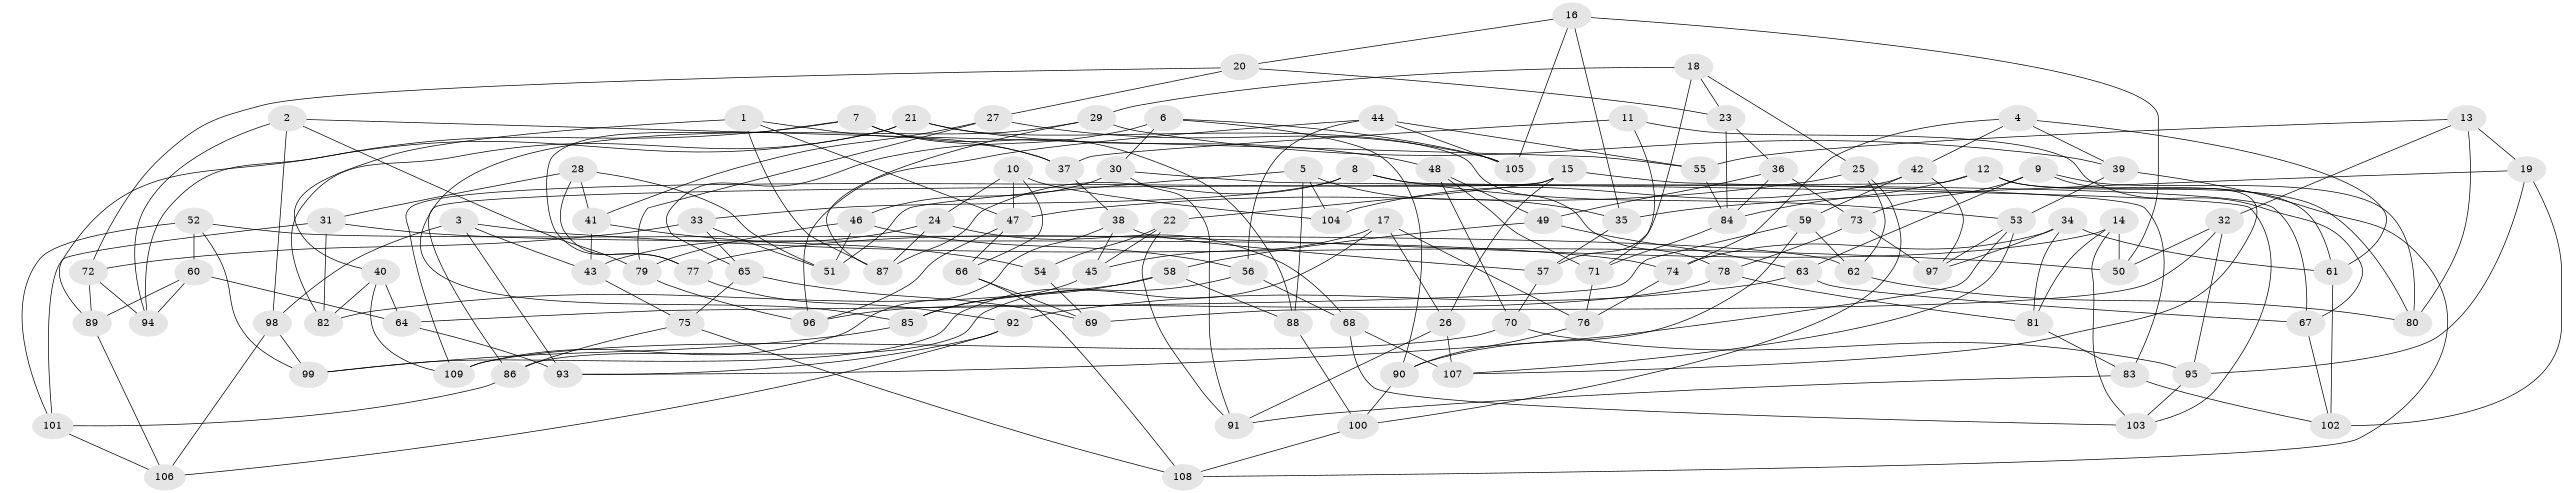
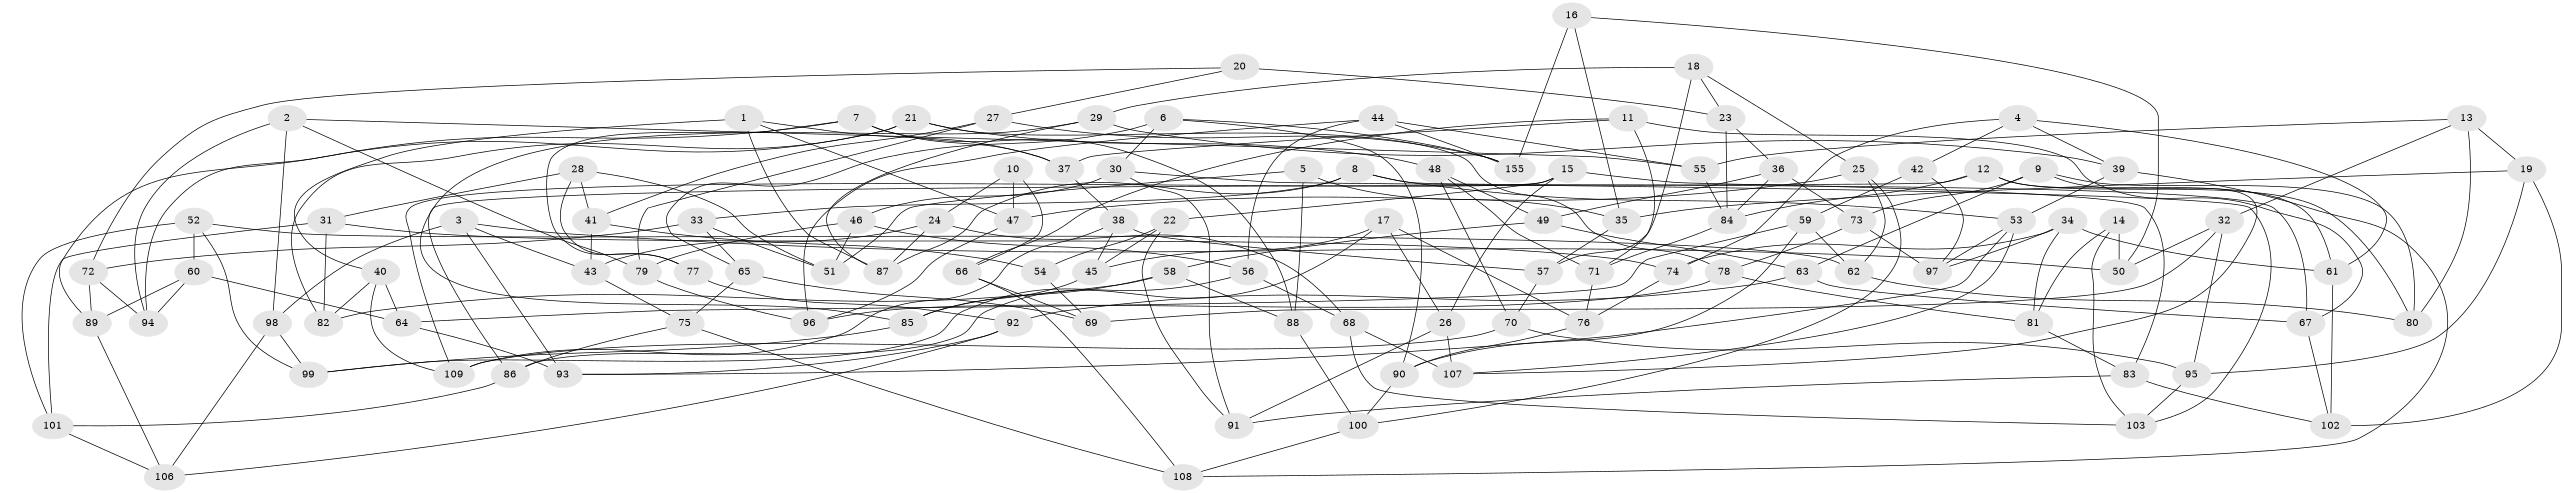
(1406, 41) -> none
(1515, 170) -> (1515, 170)
(1331, 221) -> none
(988, 246) -> (1267, 155)
(1406, 247) -> none
